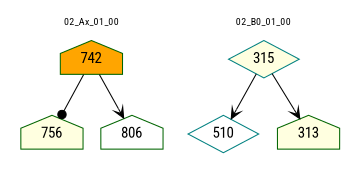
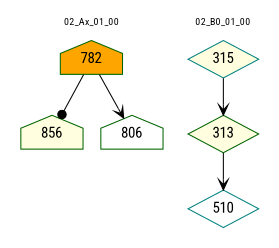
(91, 59) -> (91, 59)
(246, 92) -> (223, 166)
(52, 134) -> (52, 134)
(309, 134) -> (223, 134)
